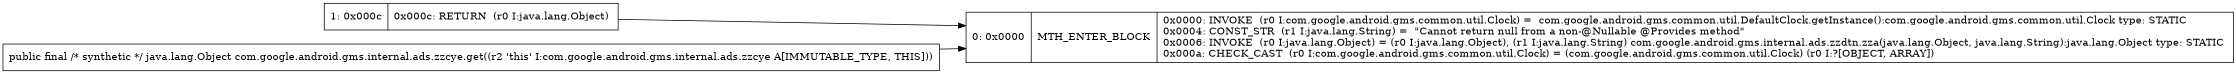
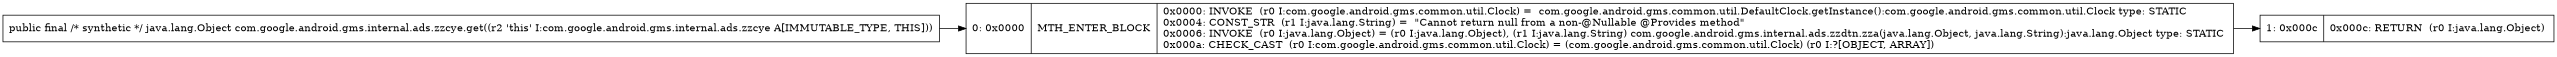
(788, 22) -> (2243, 29)
